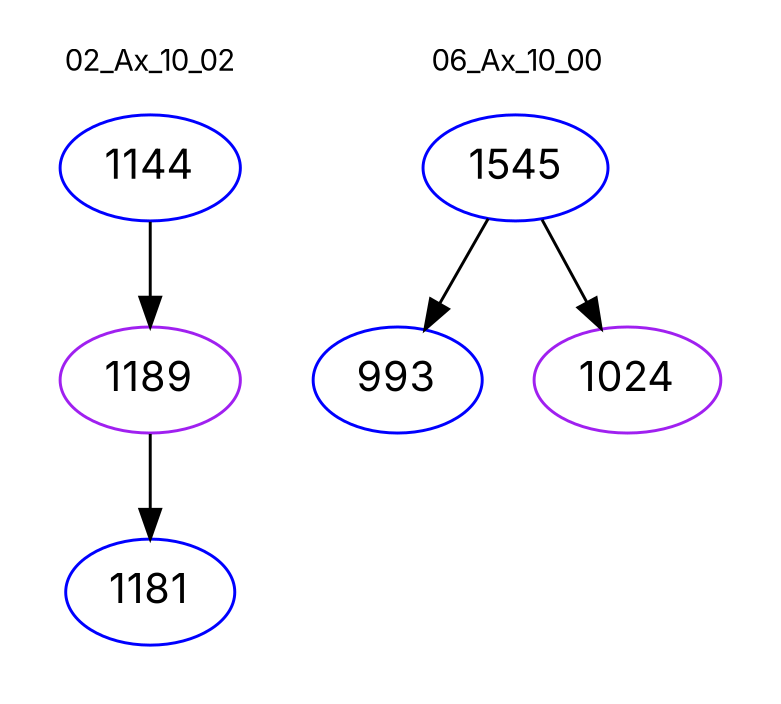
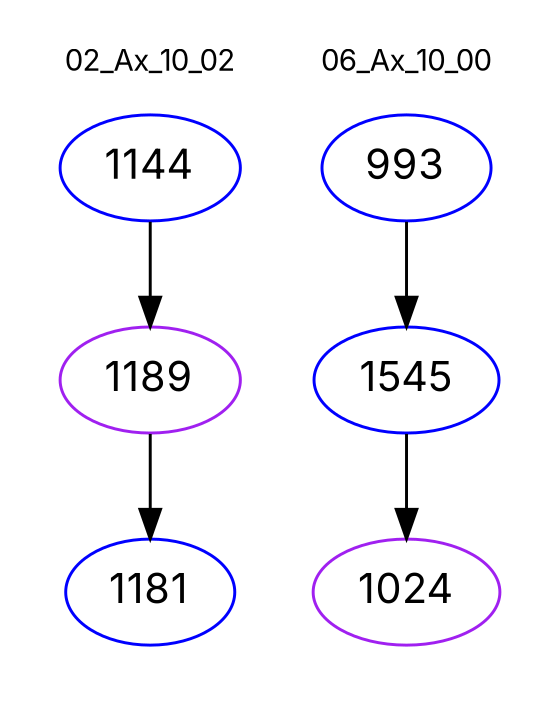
(464, 261) -> (407, 260)
